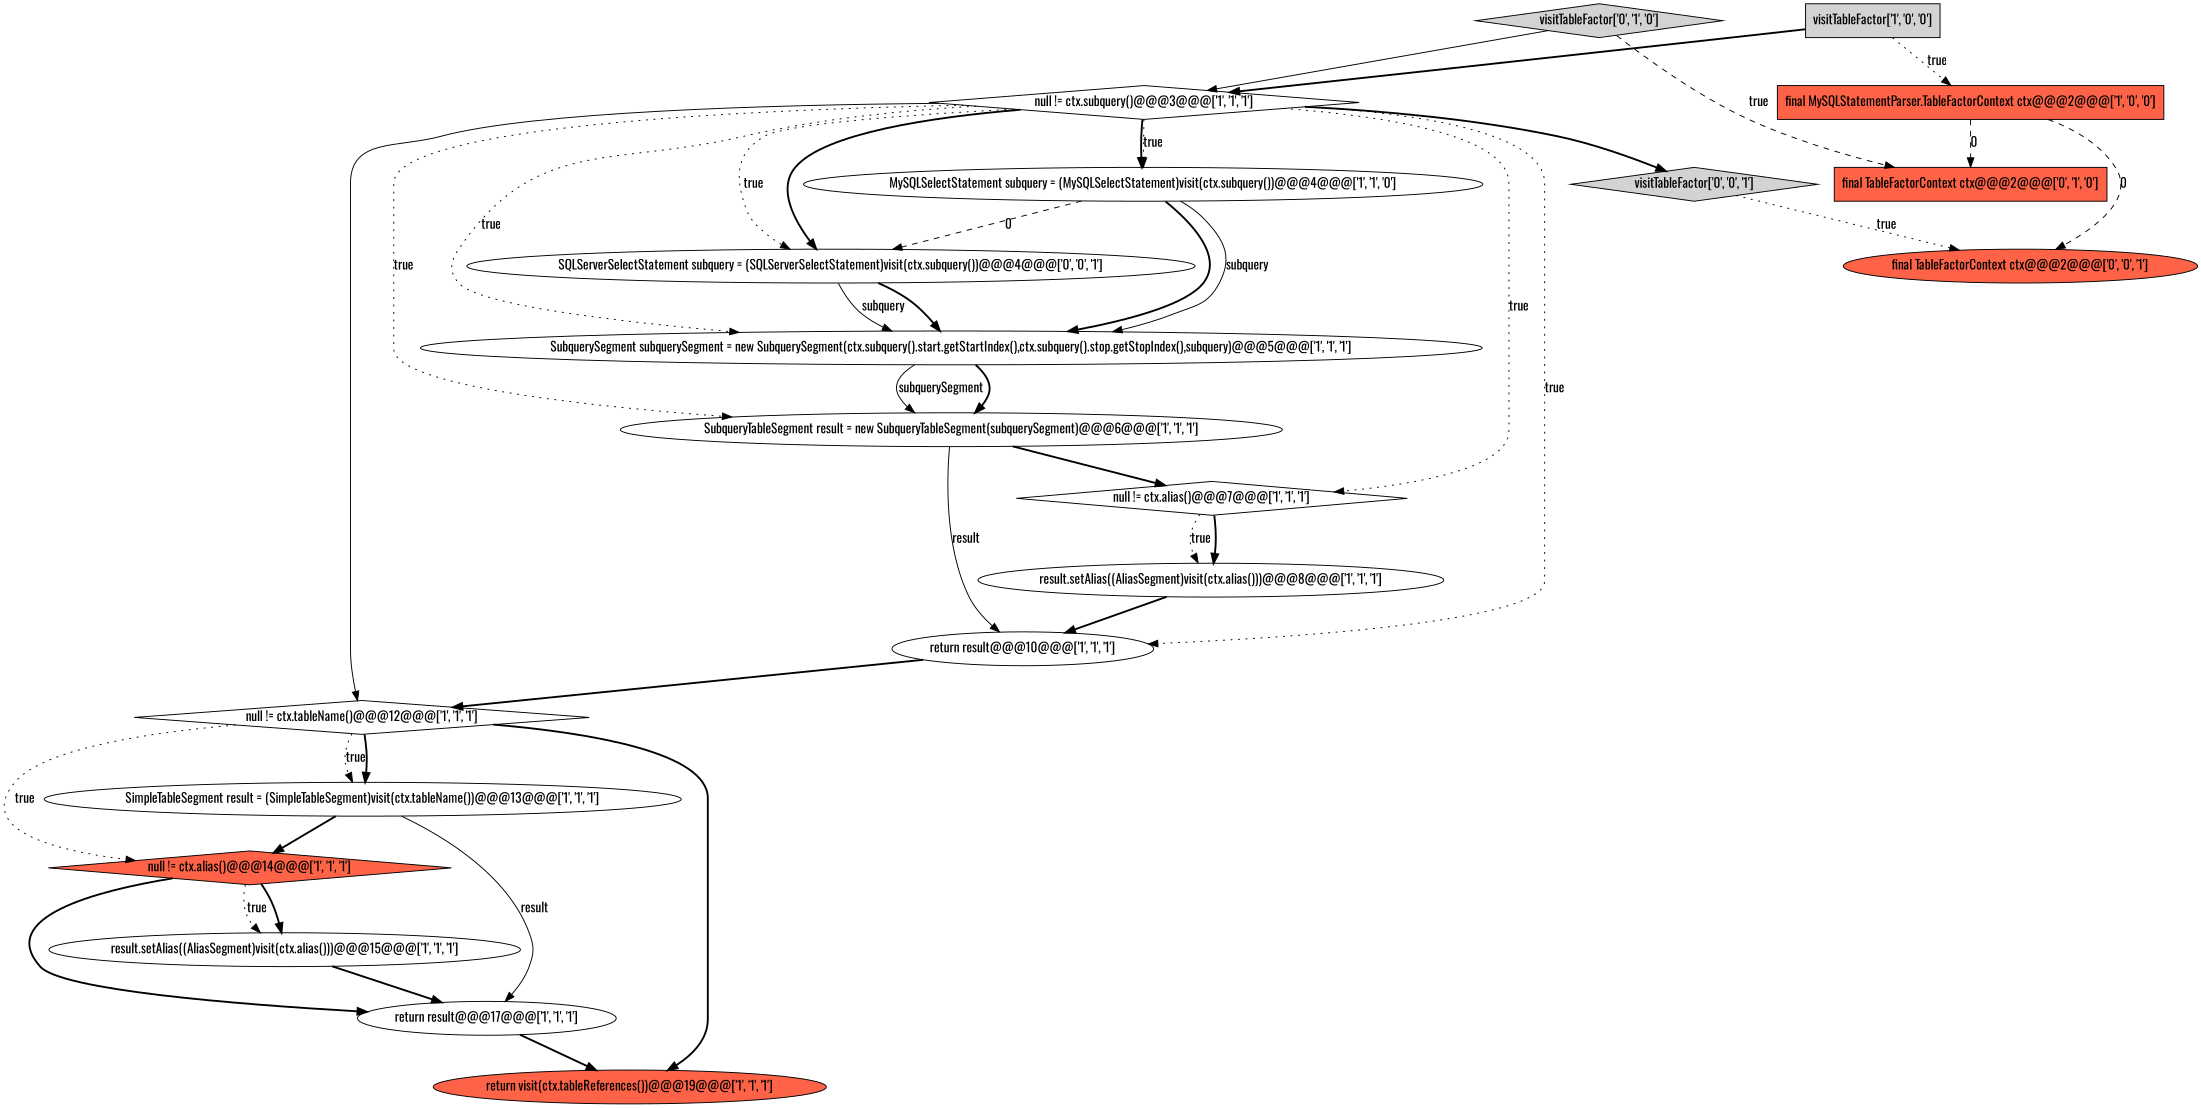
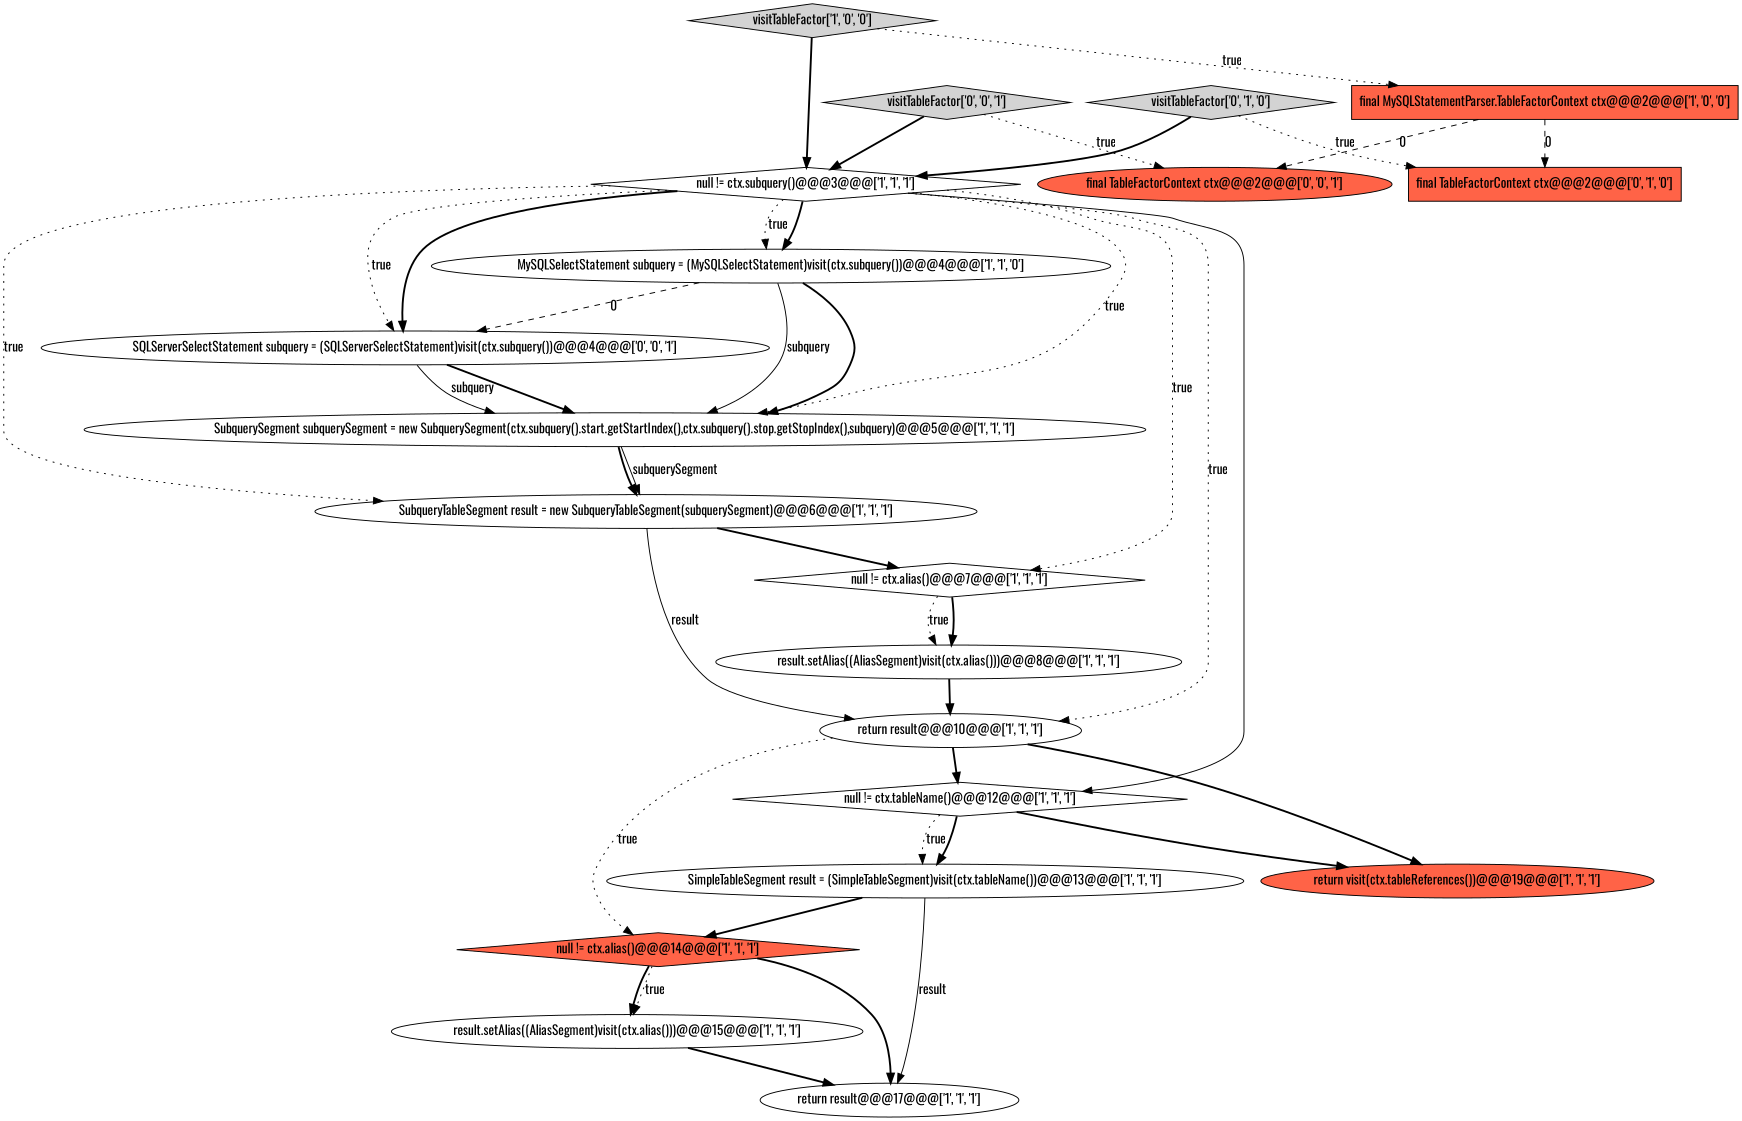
(1873, 21) -> (812, 21)
(1382, 60) -> (1063, 161)
(1743, 117) -> (1321, 146)
(1484, 124) -> (882, 140)
(41, 764) -> (666, 794)
(554, 1050) -> (1223, 791)
